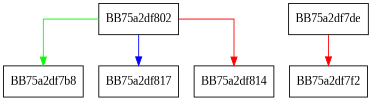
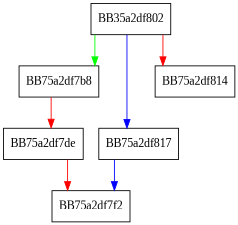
(139, 19) -> (131, 19)
none -> (51, 108)
none -> (114, 171)
